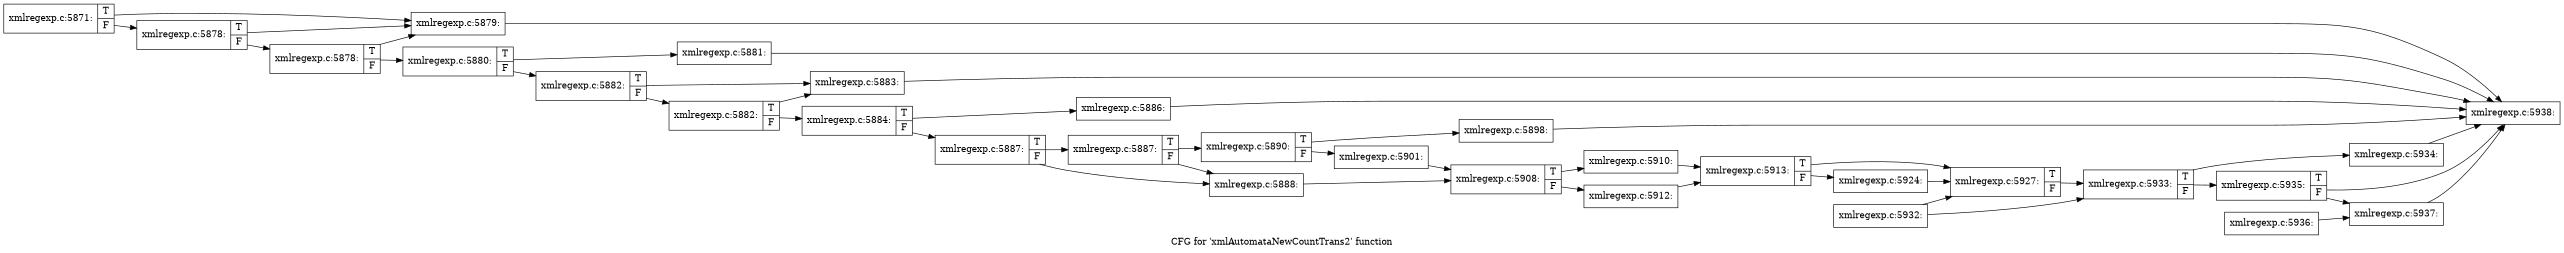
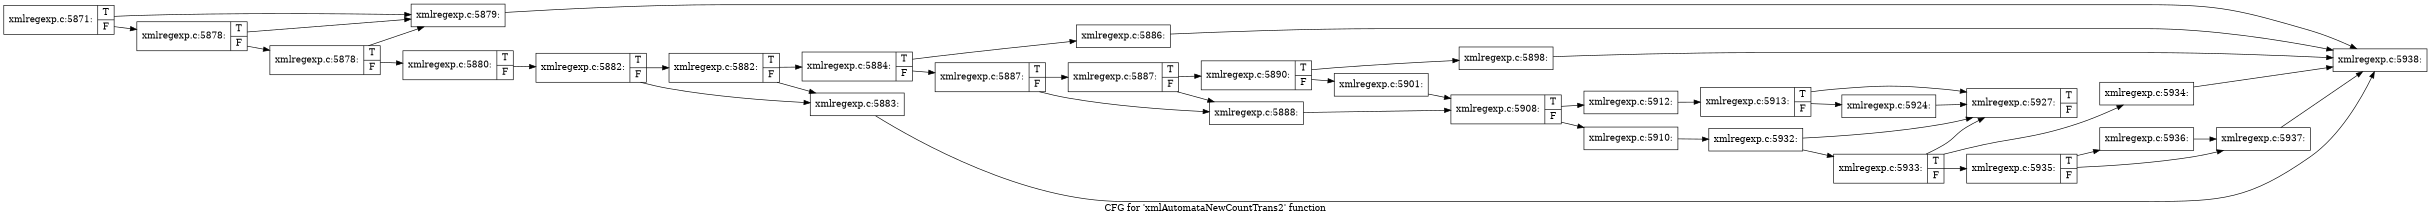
(724, 53) -> none
(1686, 166) -> (1690, 139)
(2421, 180) -> (2085, 154)
(2069, 183) -> (1953, 138)
